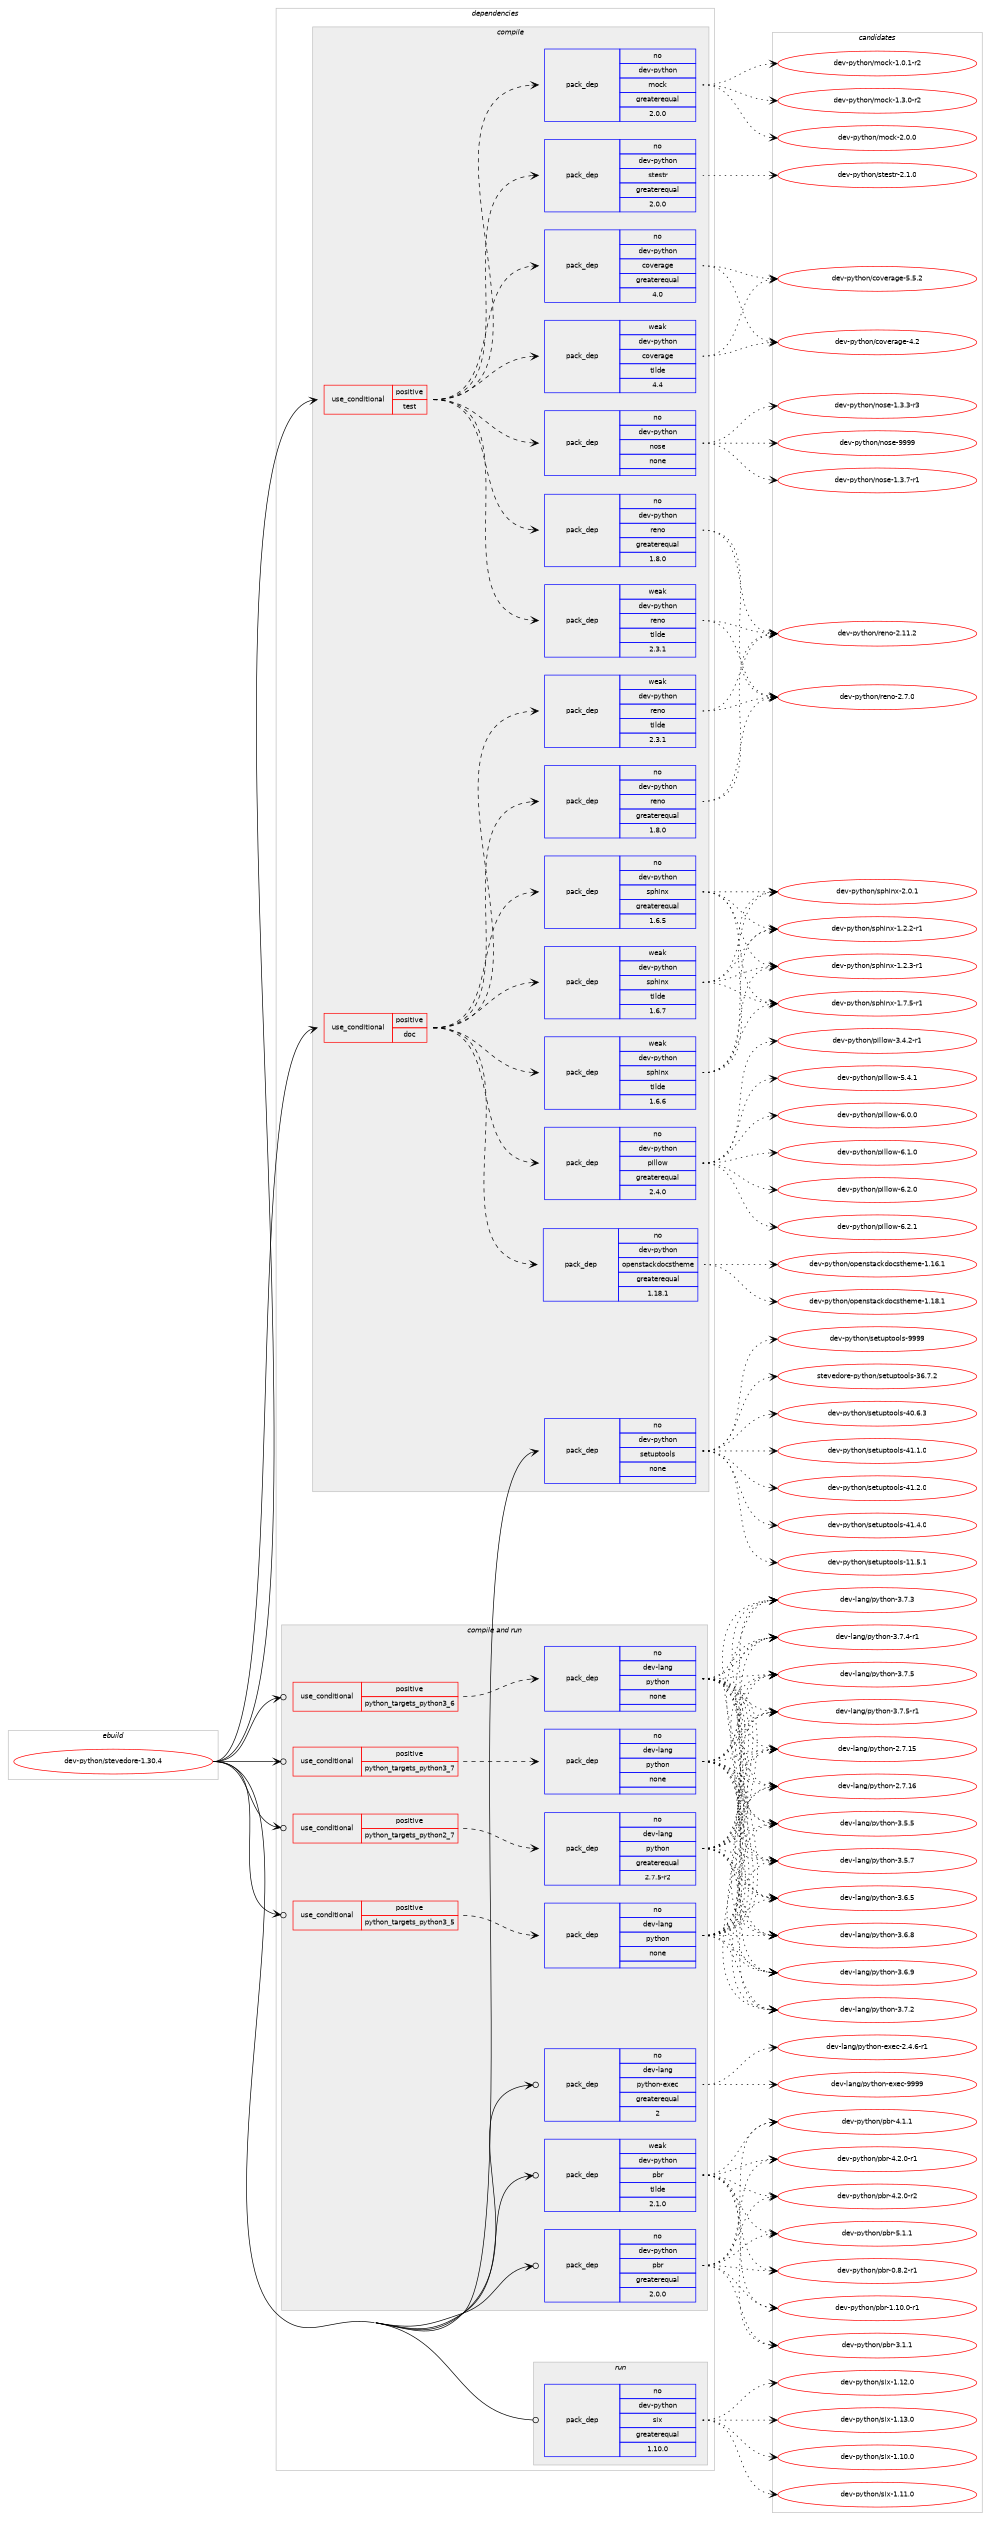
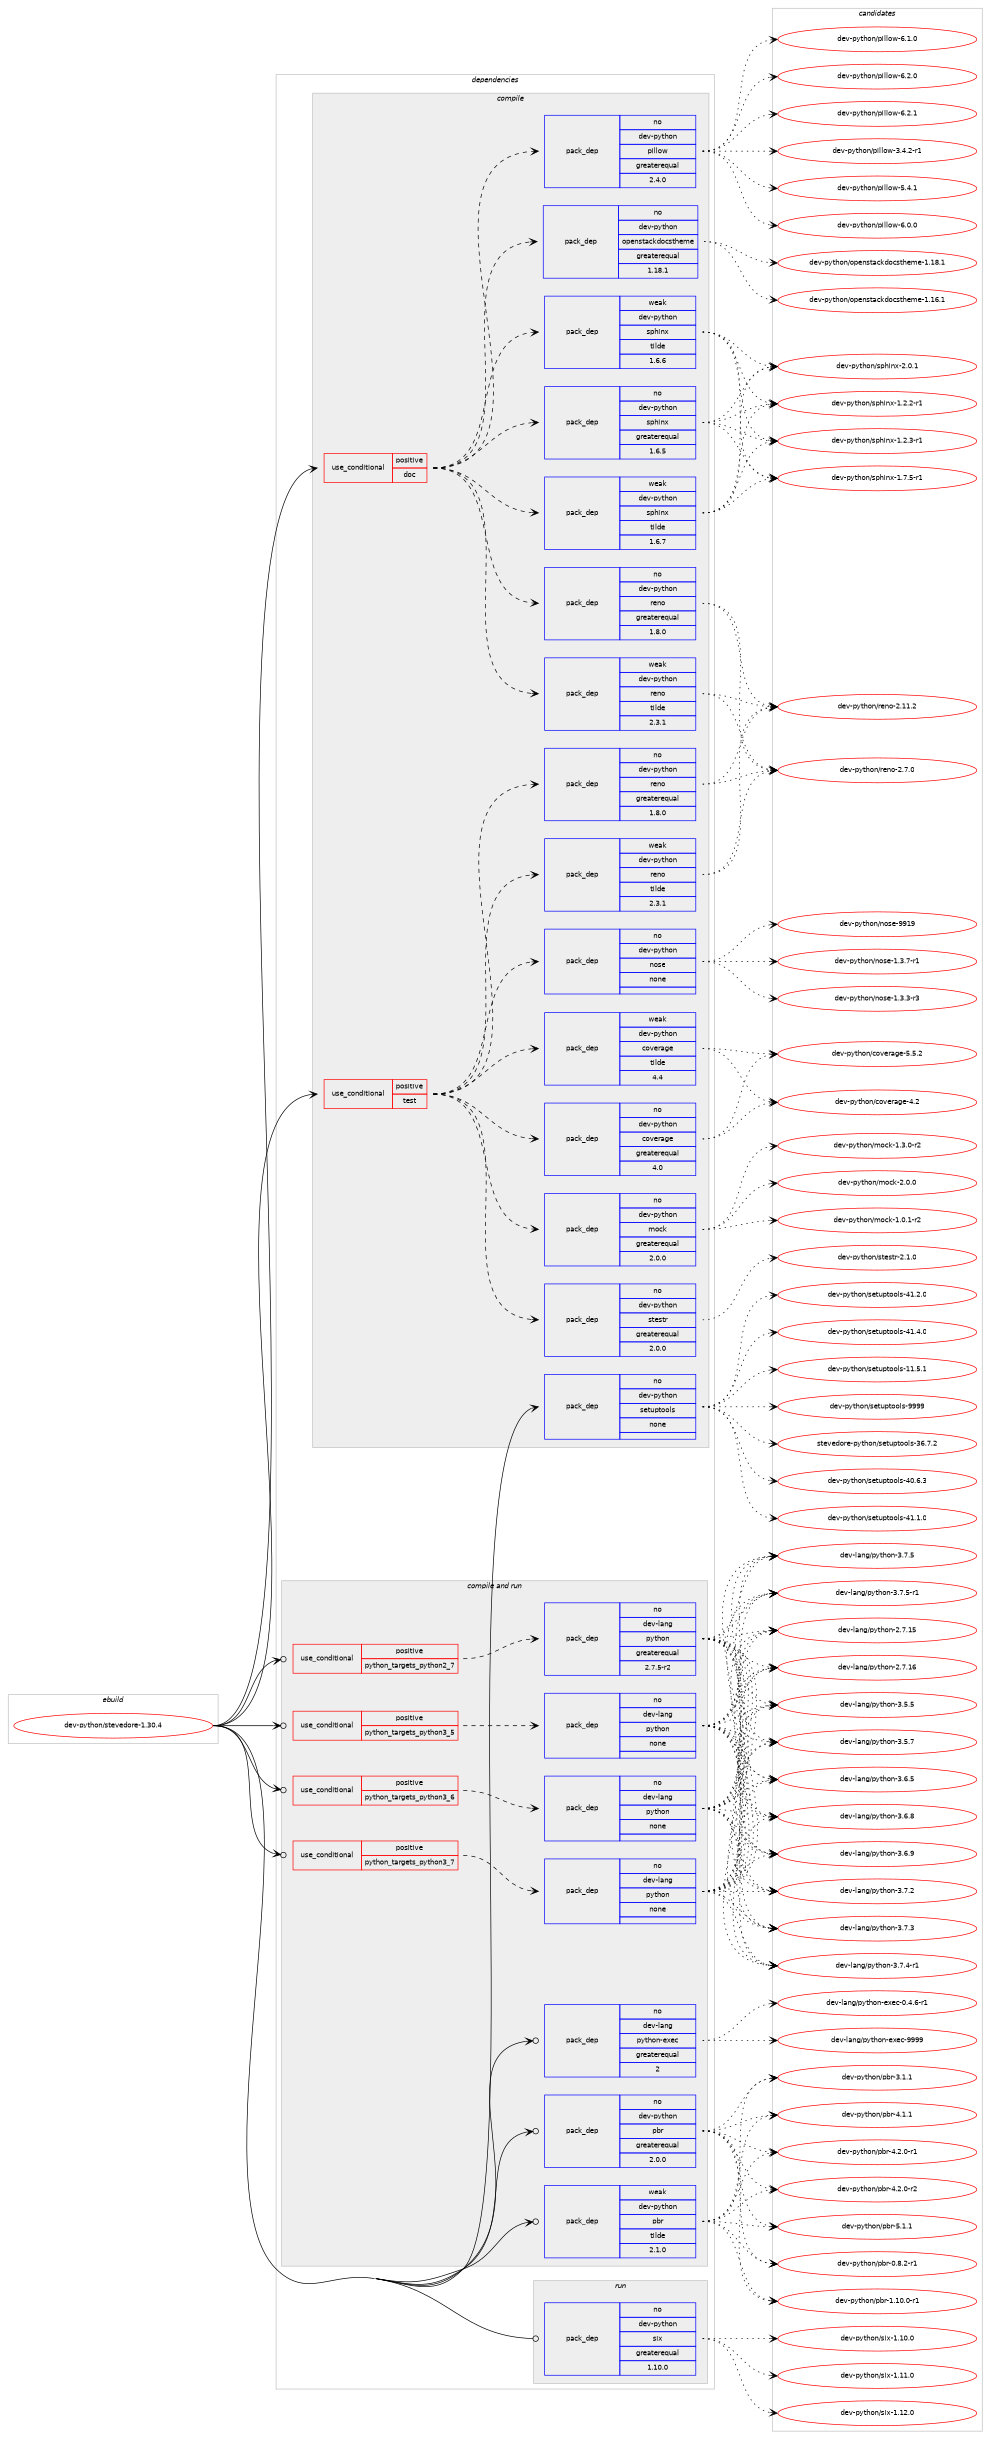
(877, 443) -> (877, 924)
(877, 2047) -> (877, 2003)
(877, 2420) -> none
